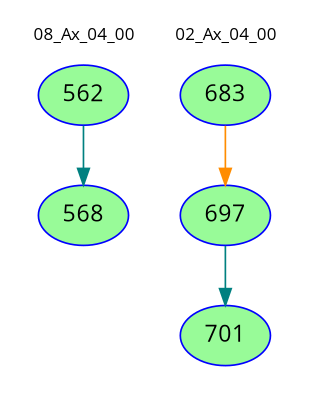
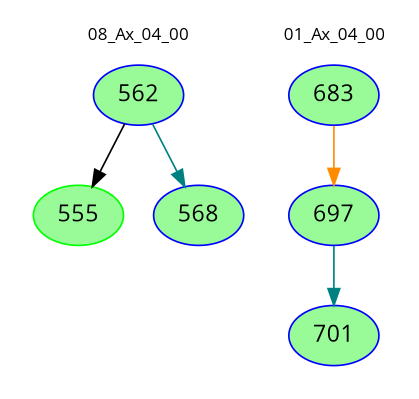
(226, 36) -> (335, 36)
none -> (78, 215)
